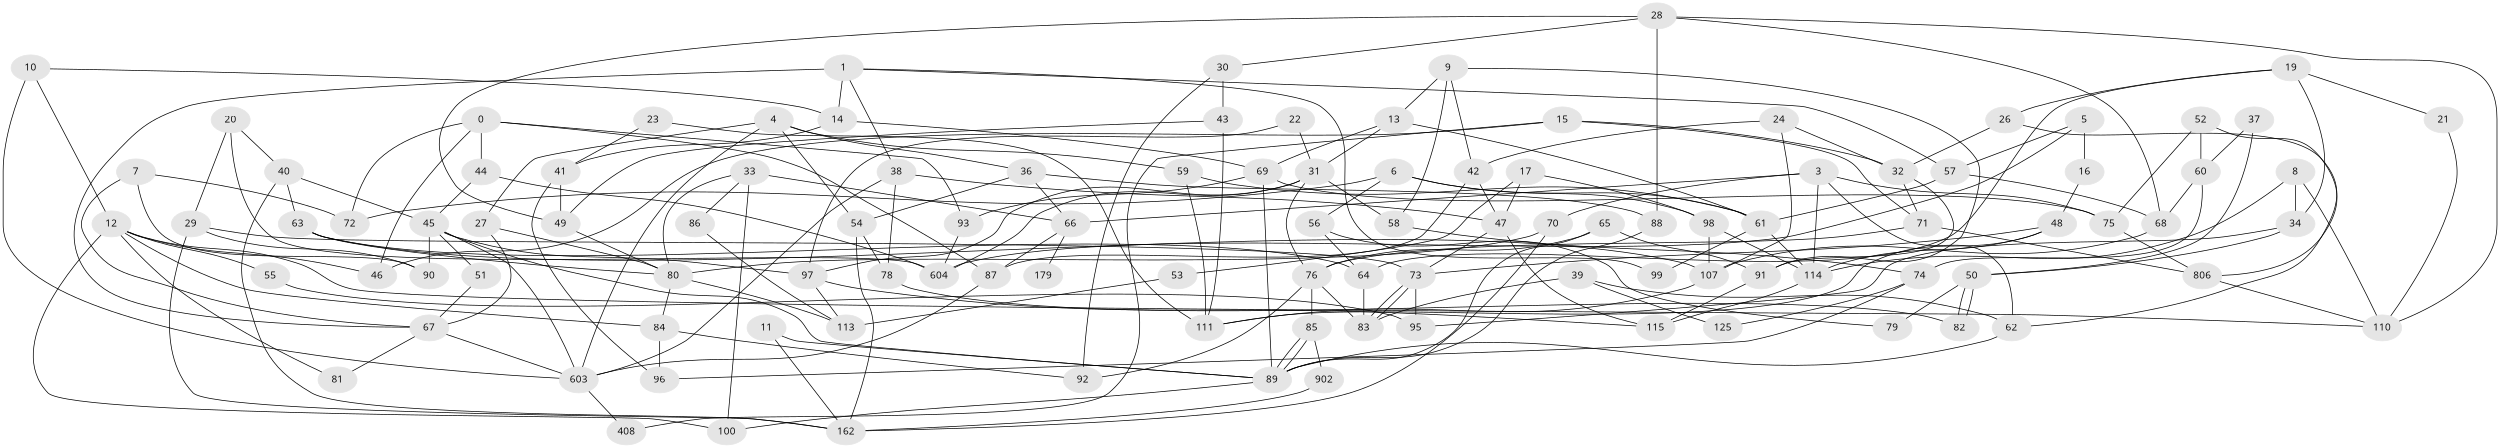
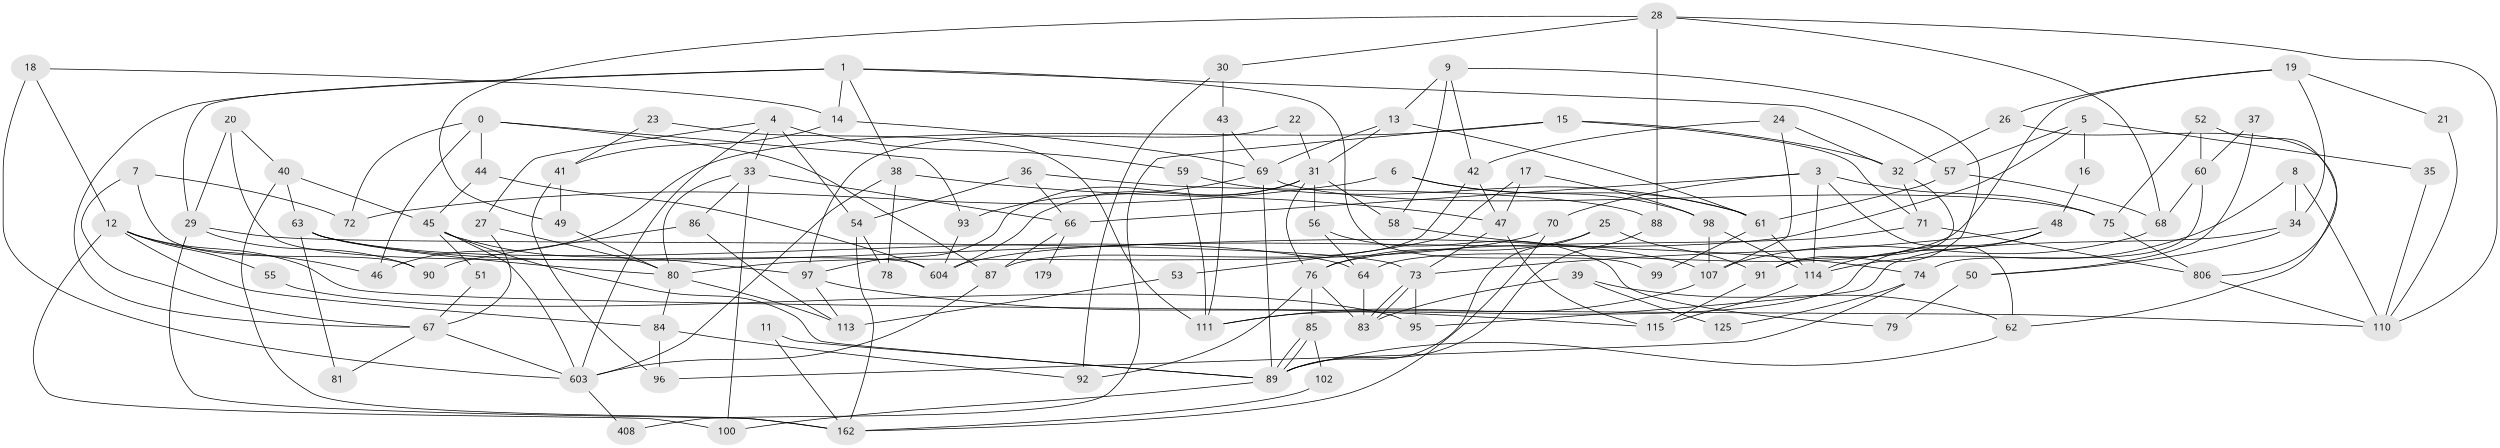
(31, 68) -> (31, 68)
none -> (459, 82)
(796, 141) -> (1242, 144)
(926, 153) -> (762, 146)
none -> (2430, 172)
(1354, 198) -> (1315, 197)
(1605, 224) -> (1605, 224)
(429, 247) -> (606, 238)
(209, 311) -> (319, 305)
(1960, 328) -> none
(1324, 380) -> (1324, 380)
